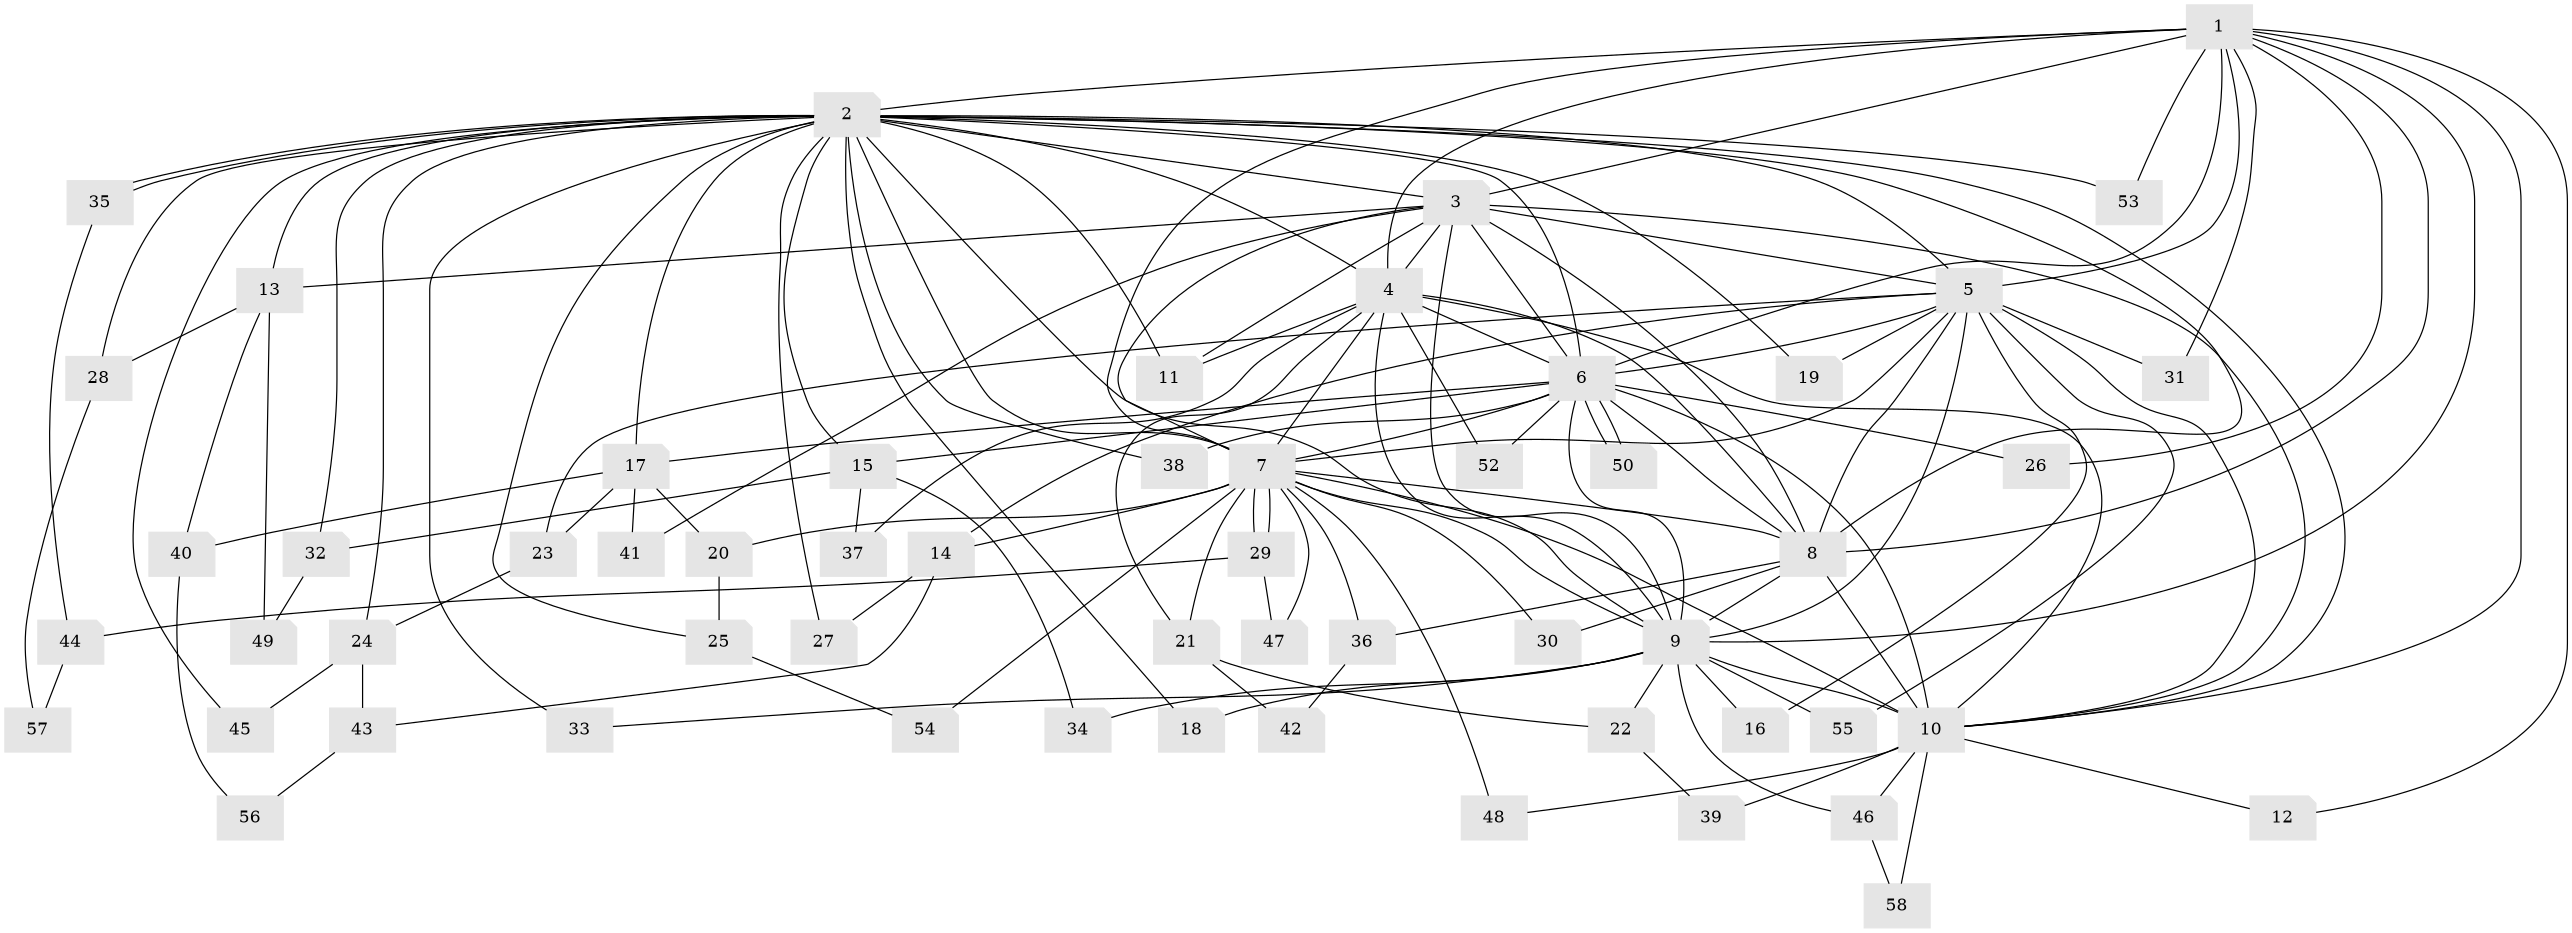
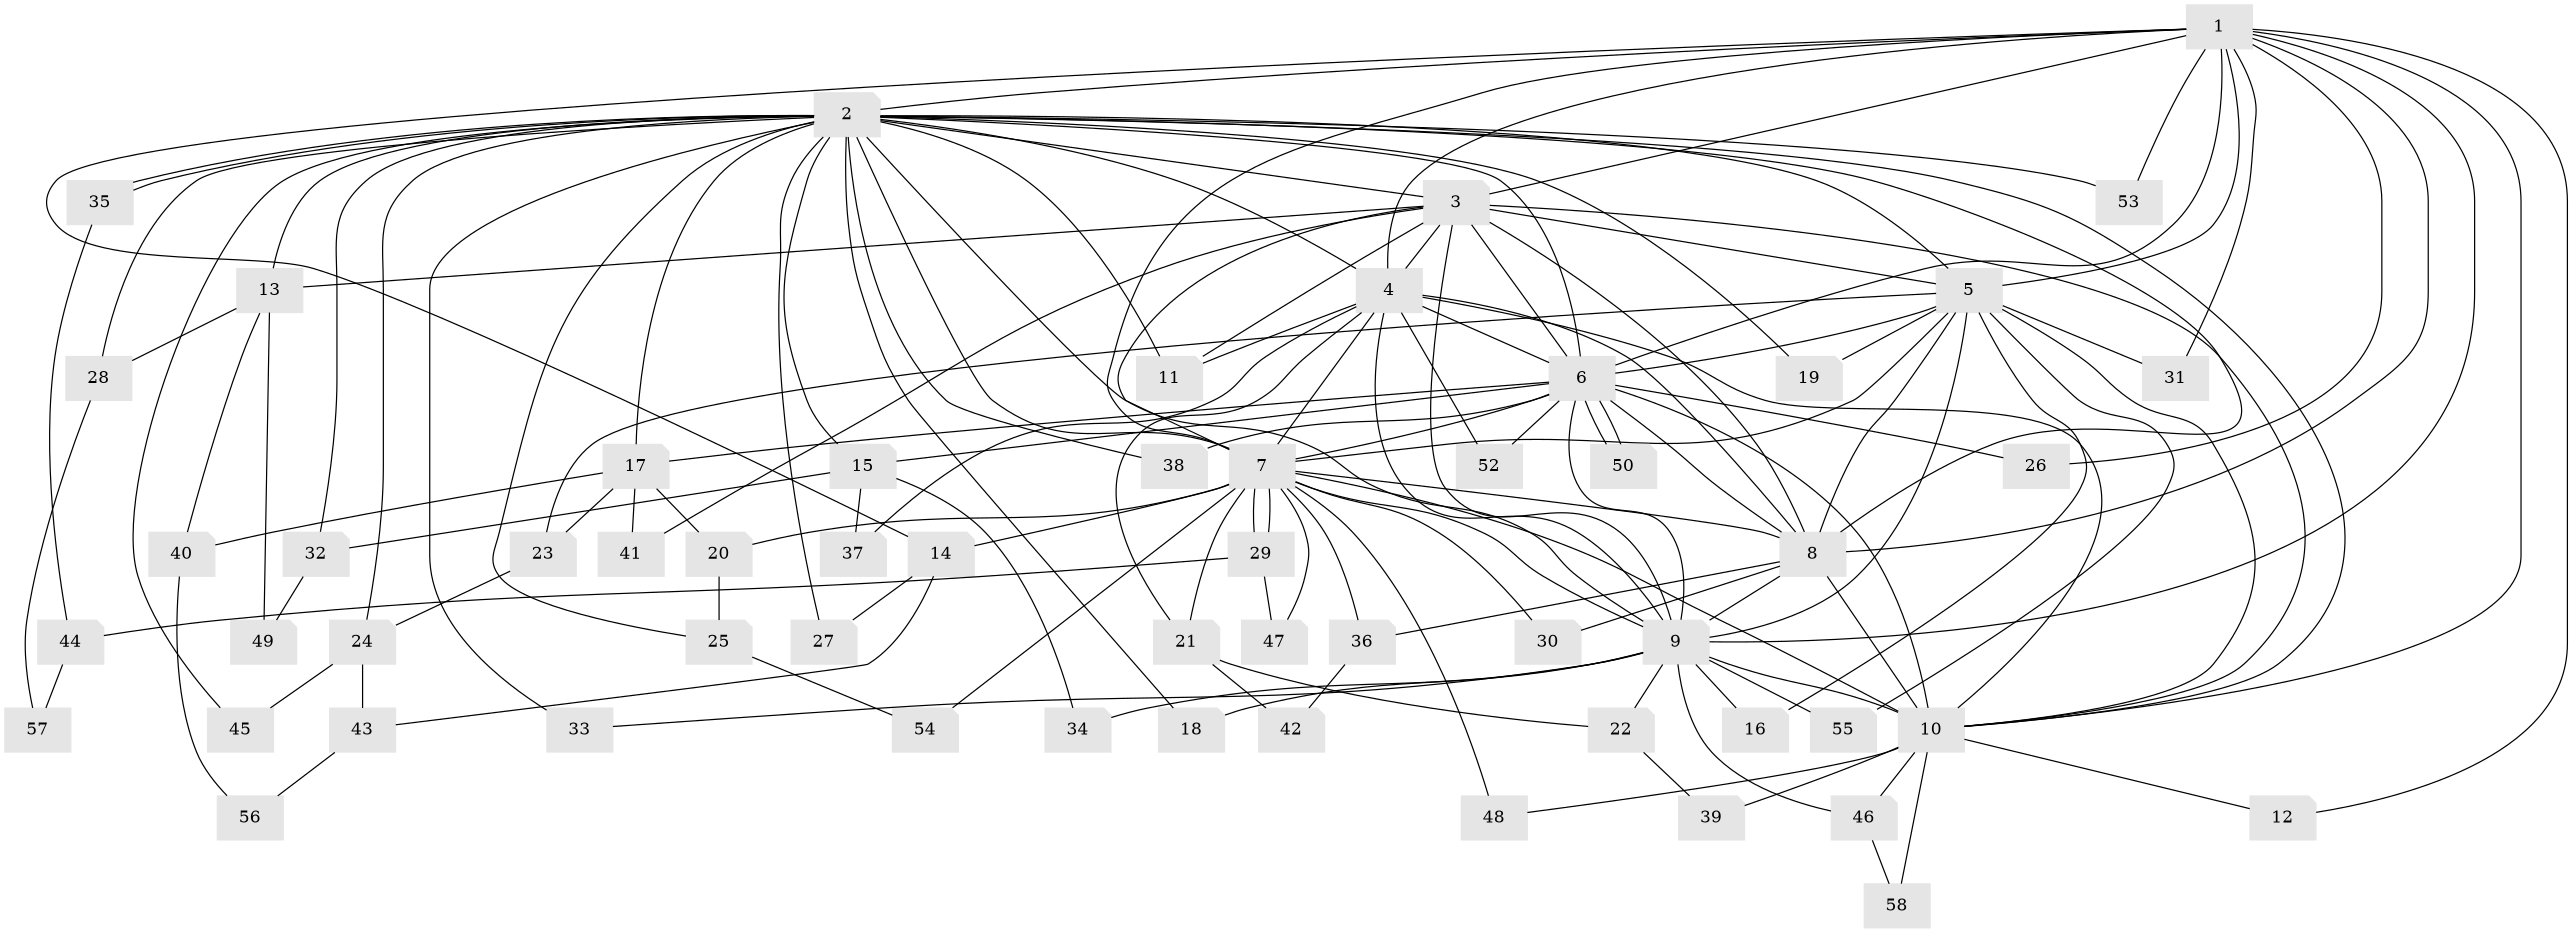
(1463, 353) -> (636, 103)
